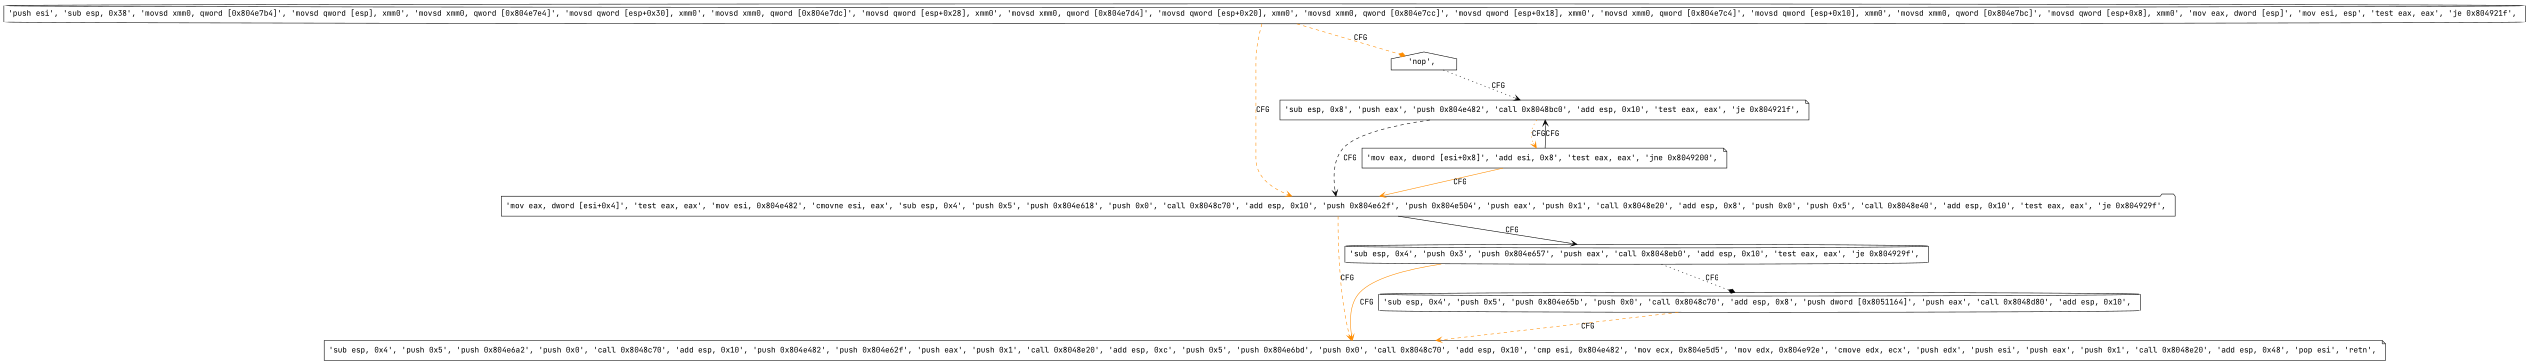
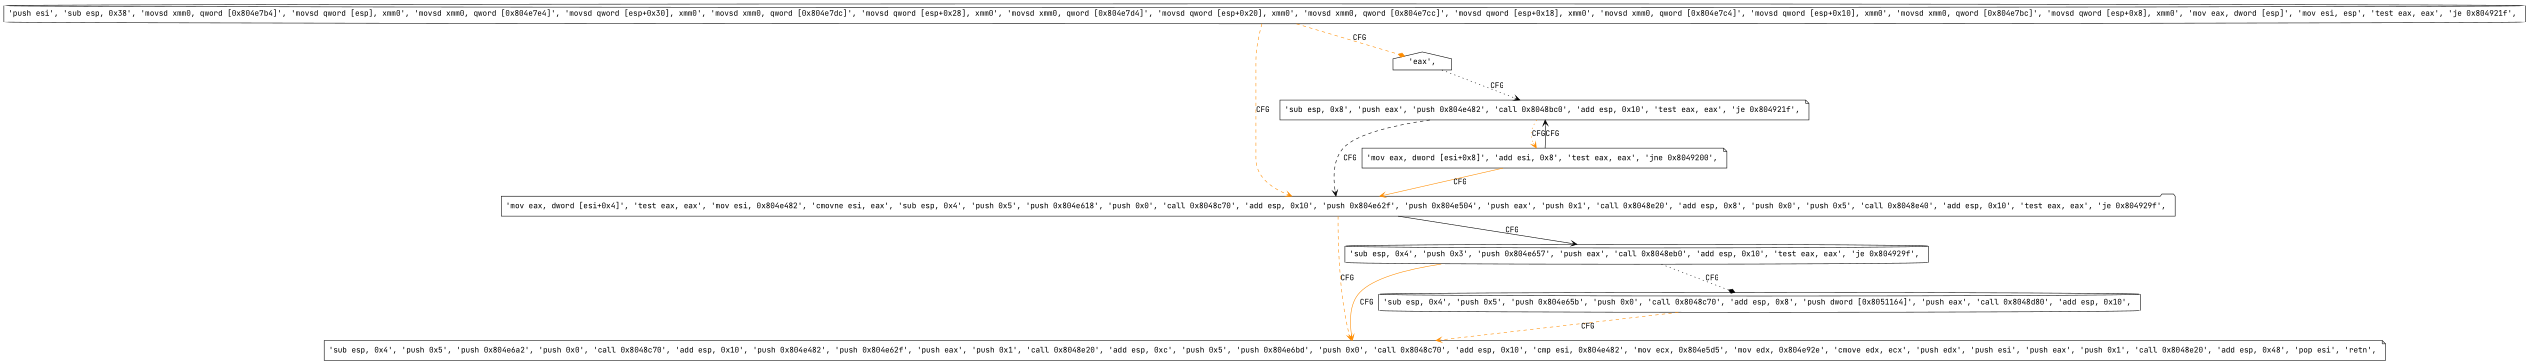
(1424, 62) -> (1422, 62)
